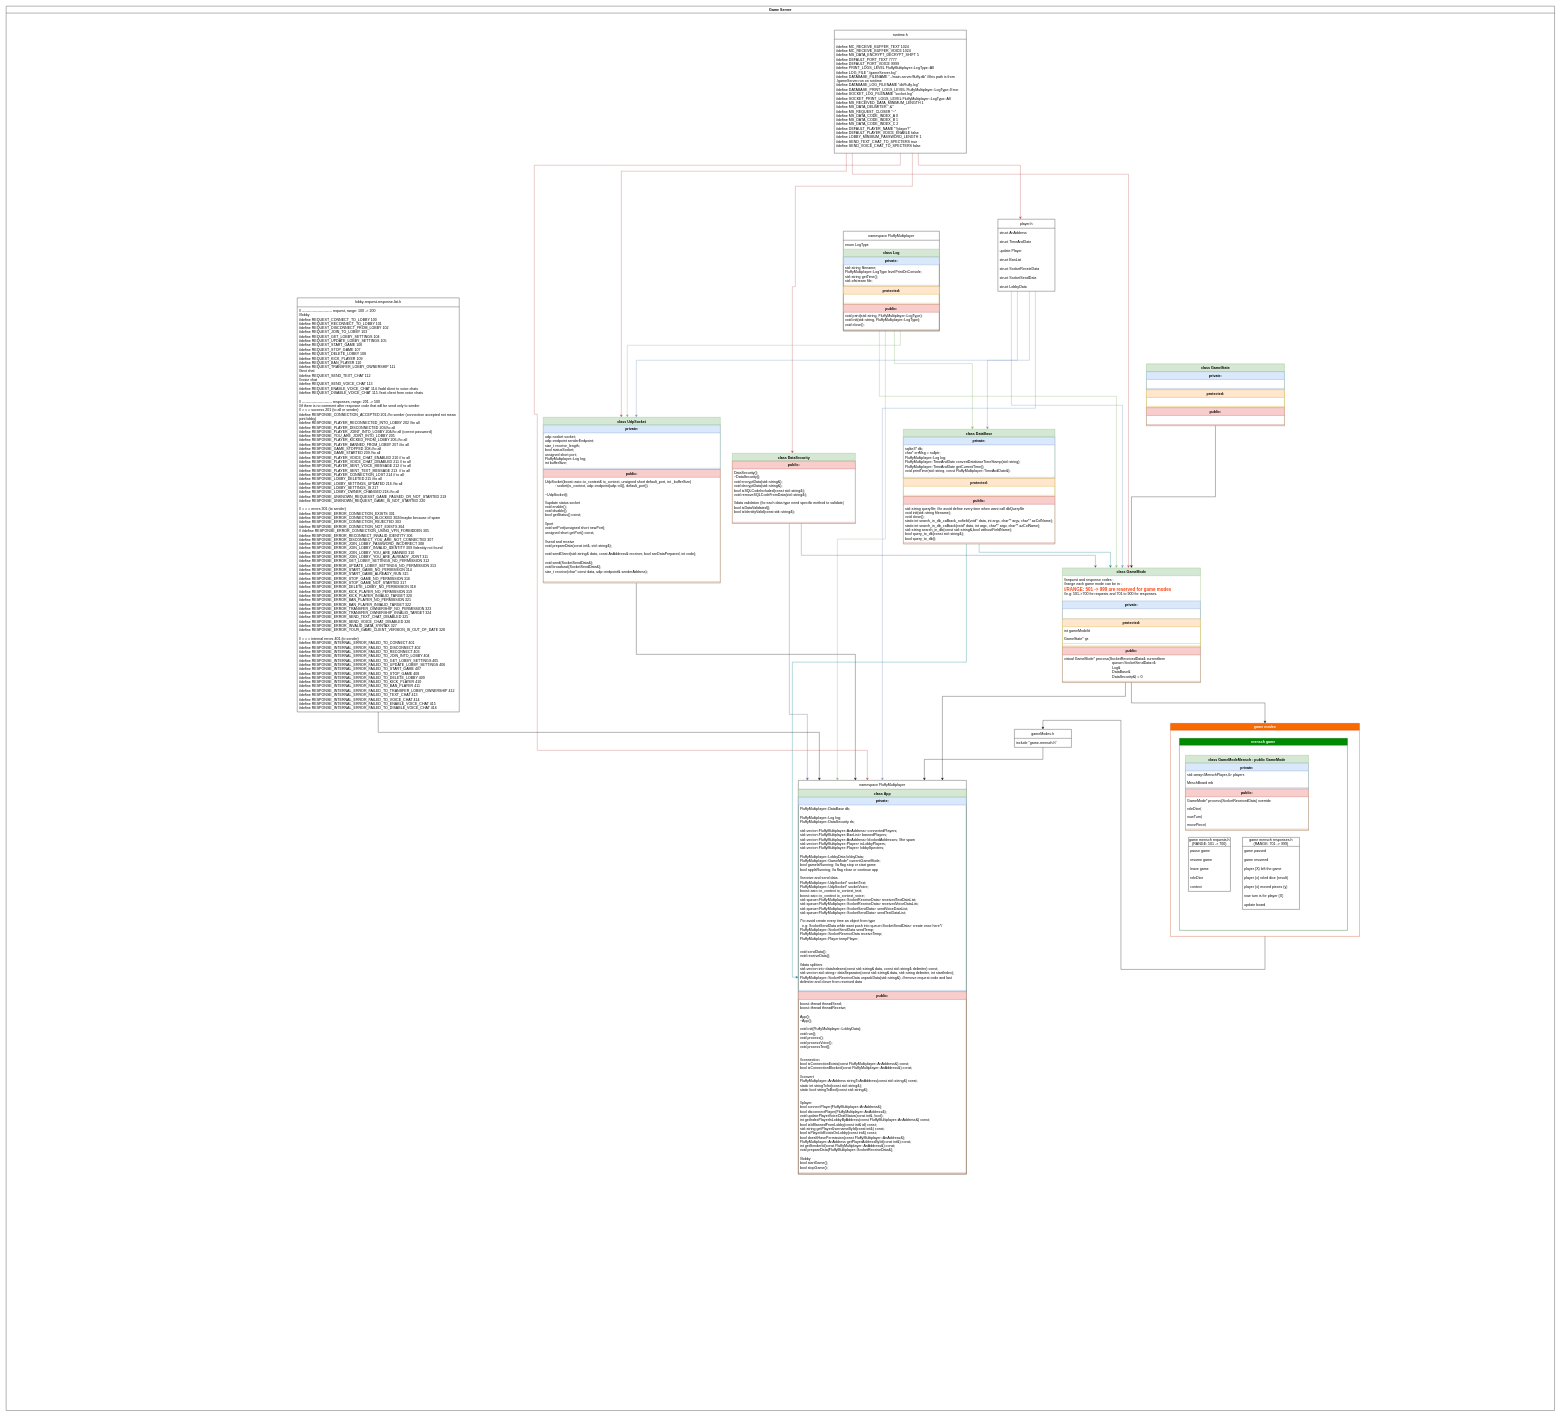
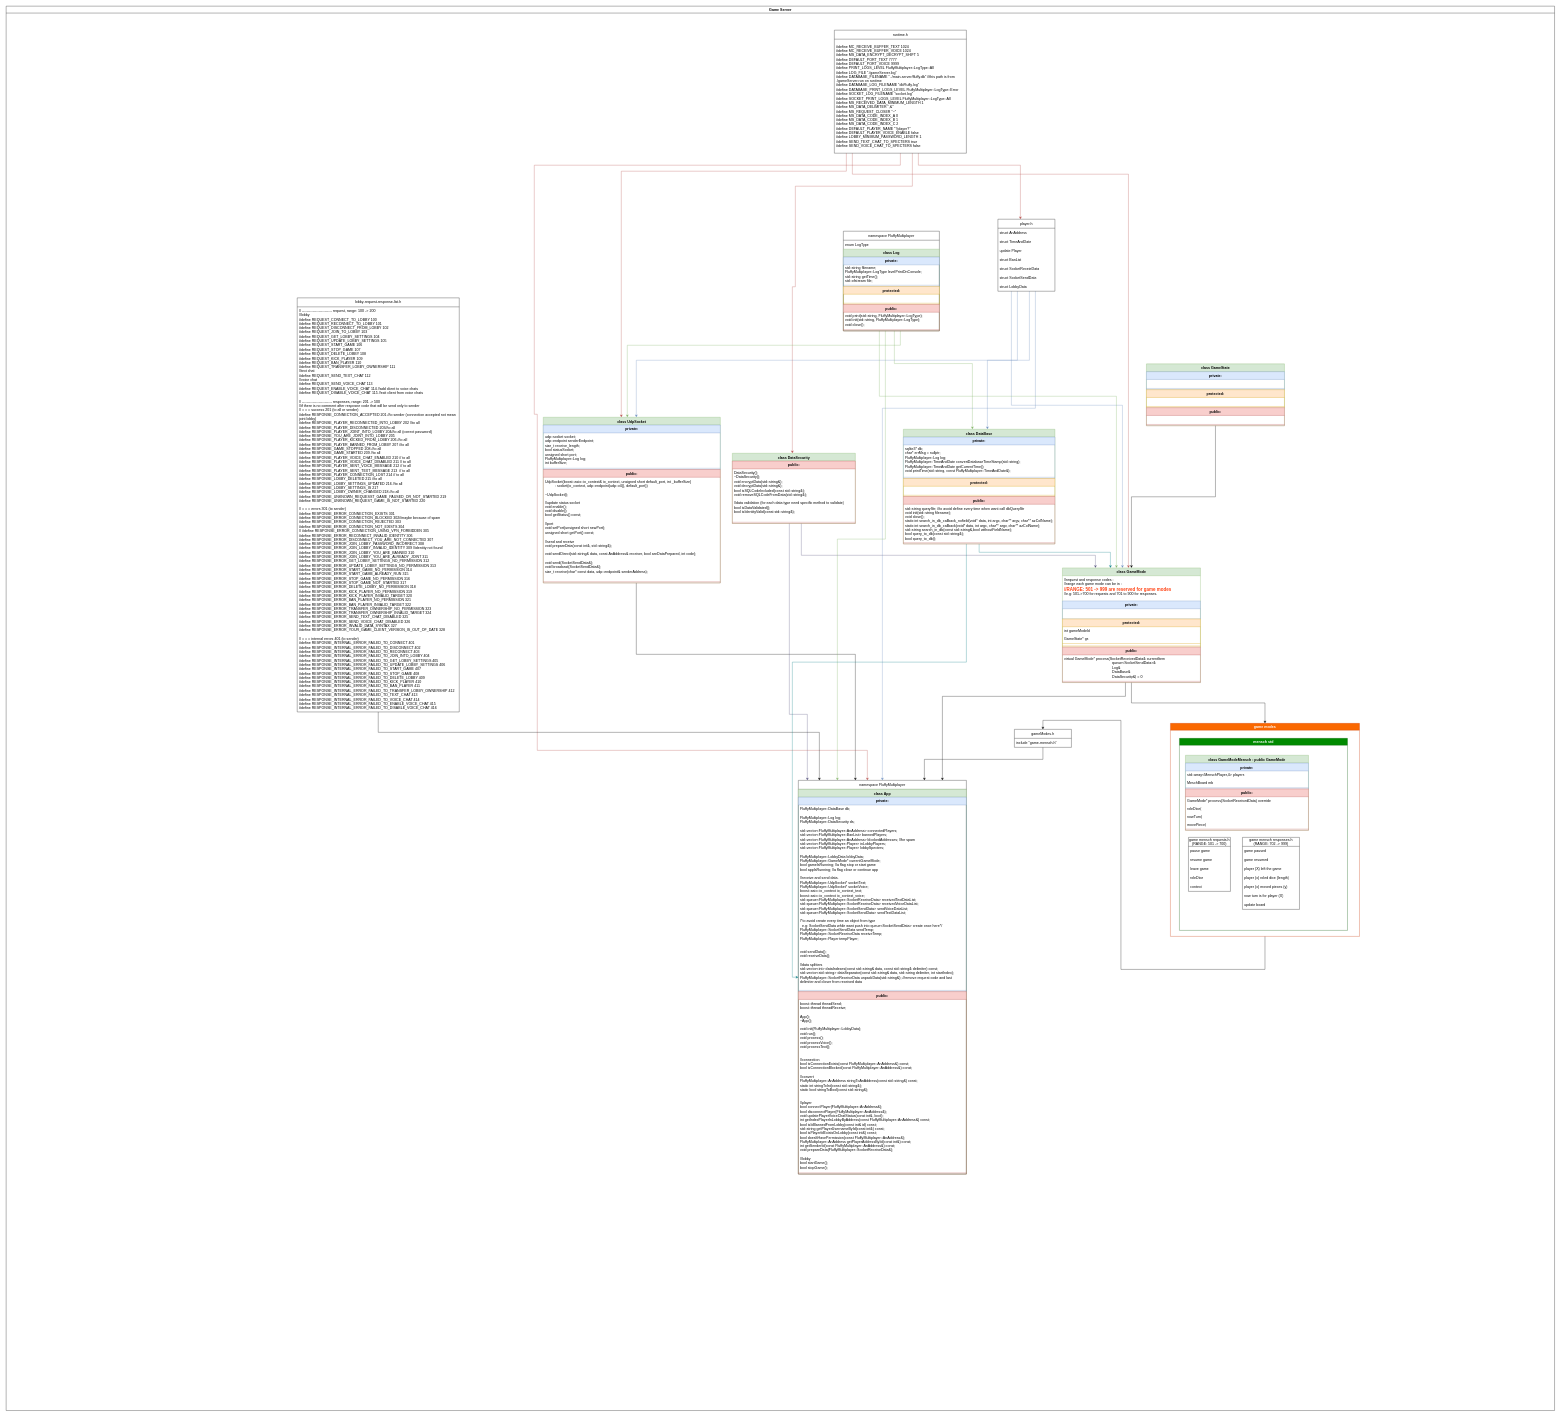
(1263, 742) -> (1263, 742)
(1271, 842) -> (1271, 842)
(1270, 878) -> (1270, 878)
